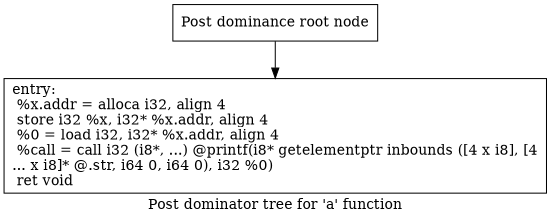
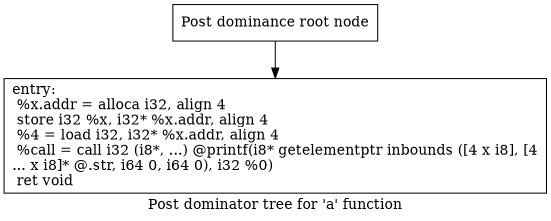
(146, 135) -> (146, 135)
